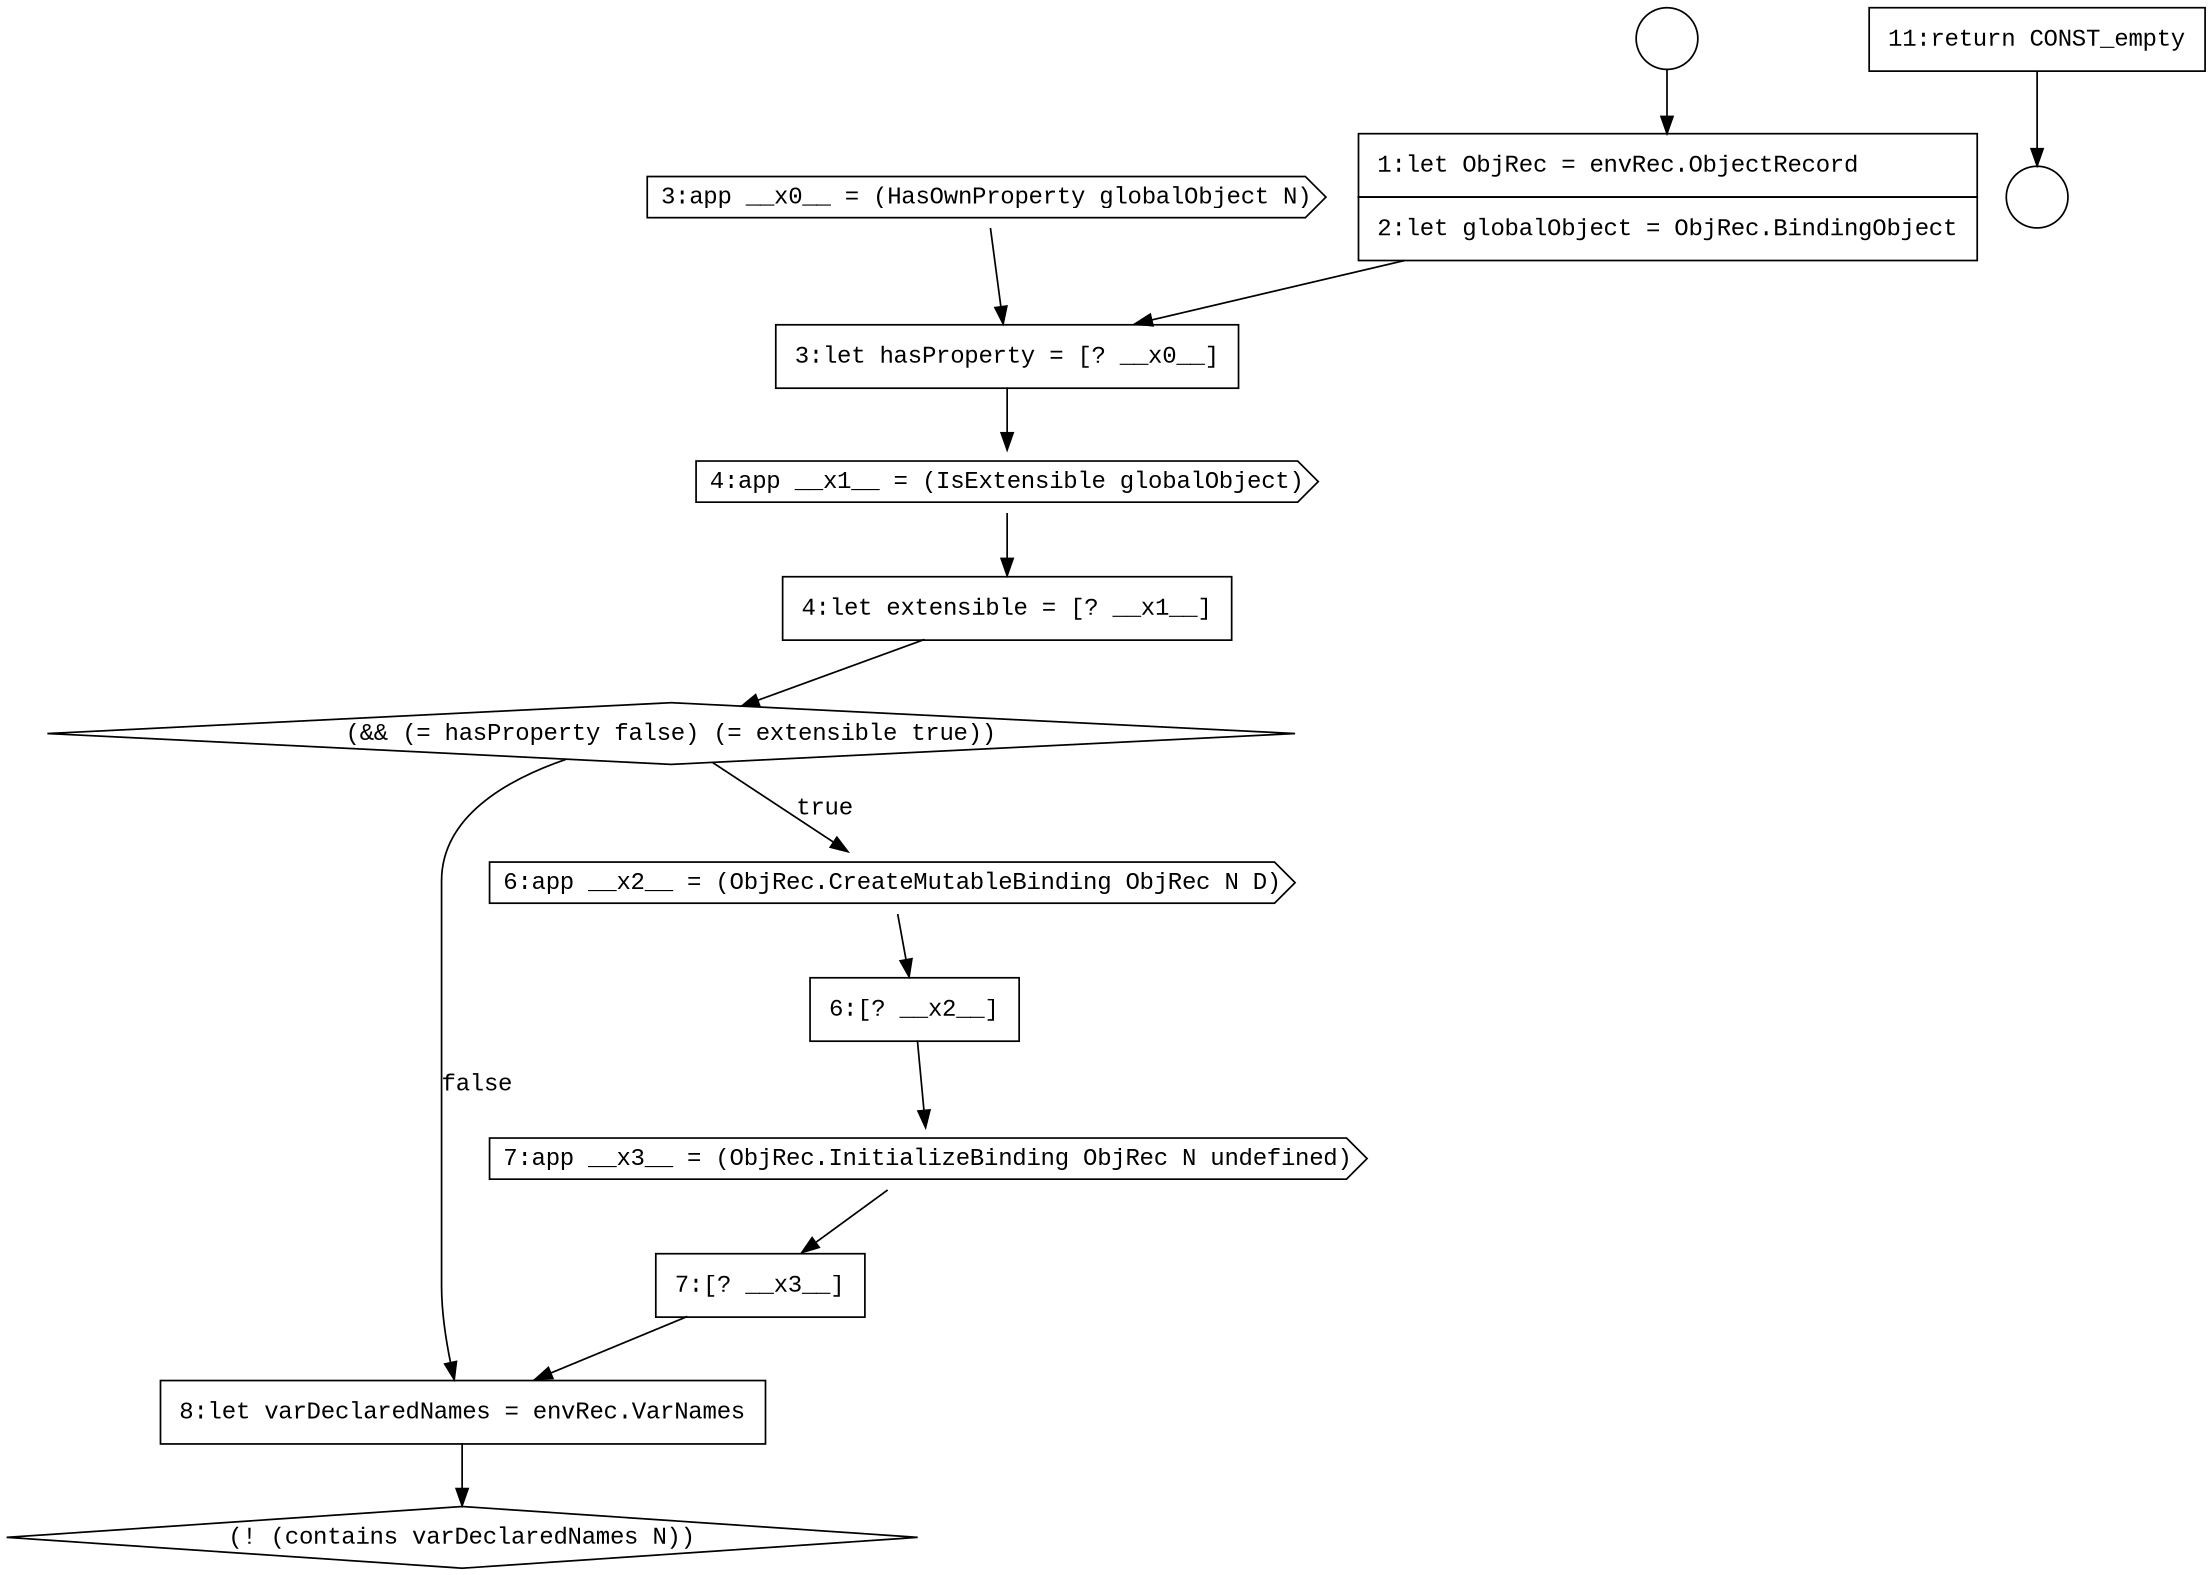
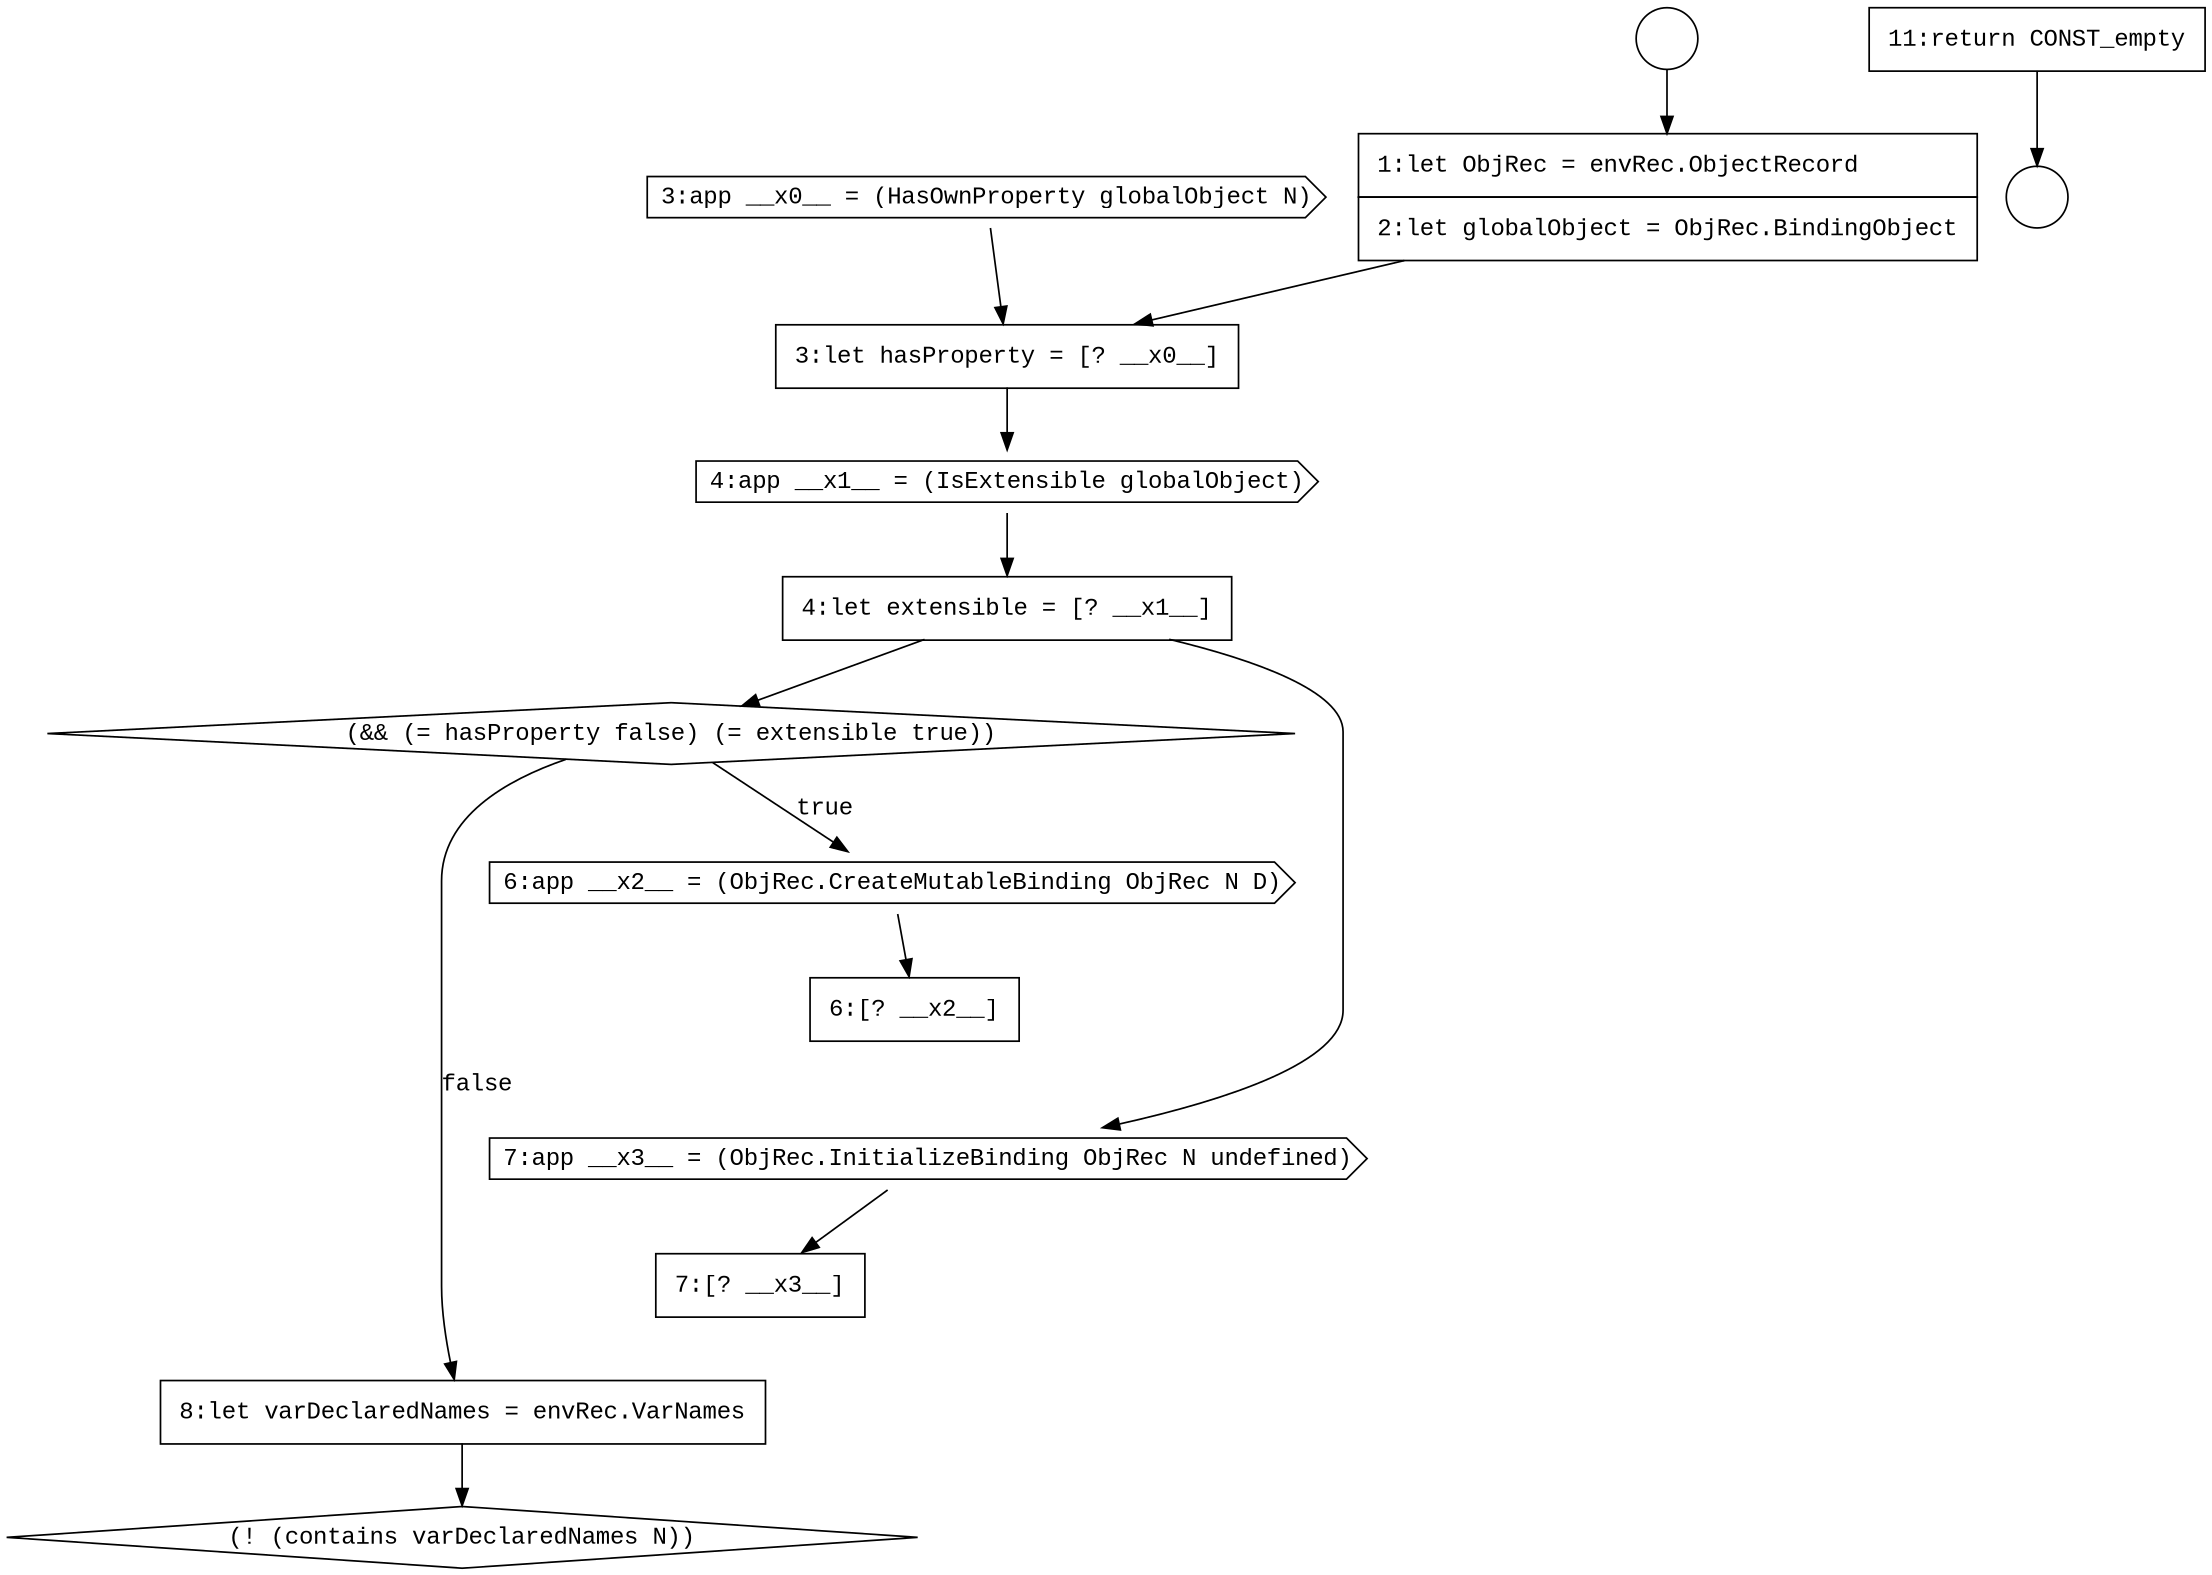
(921, 1076) -> (1343, 899)
(619, 1345) -> none
